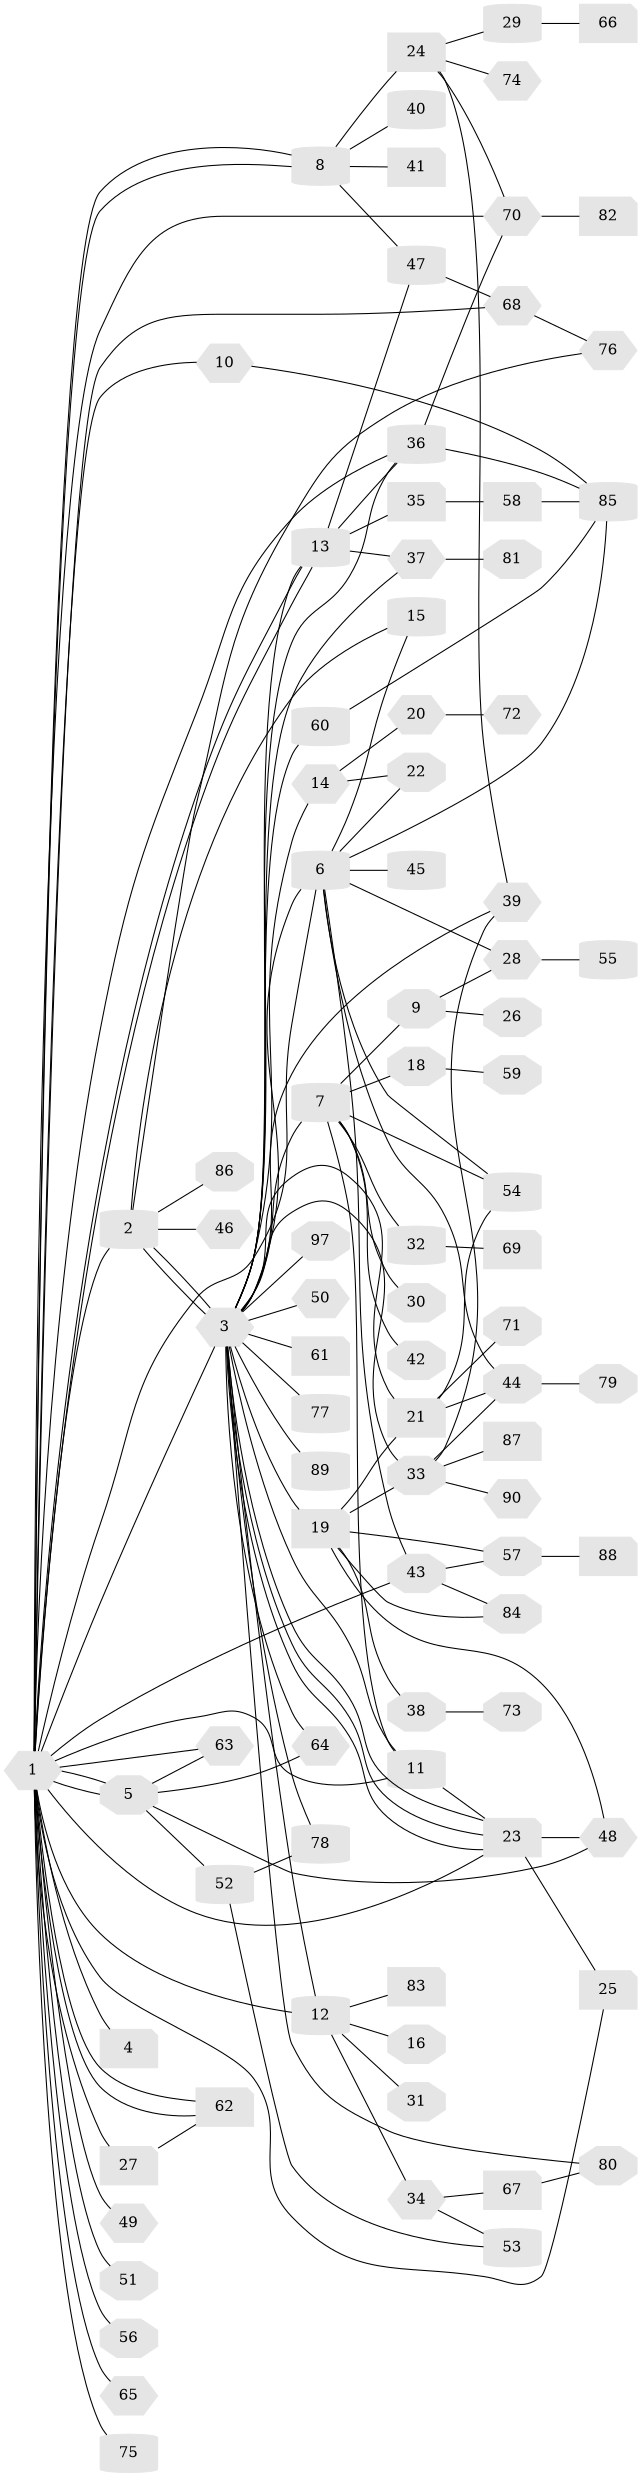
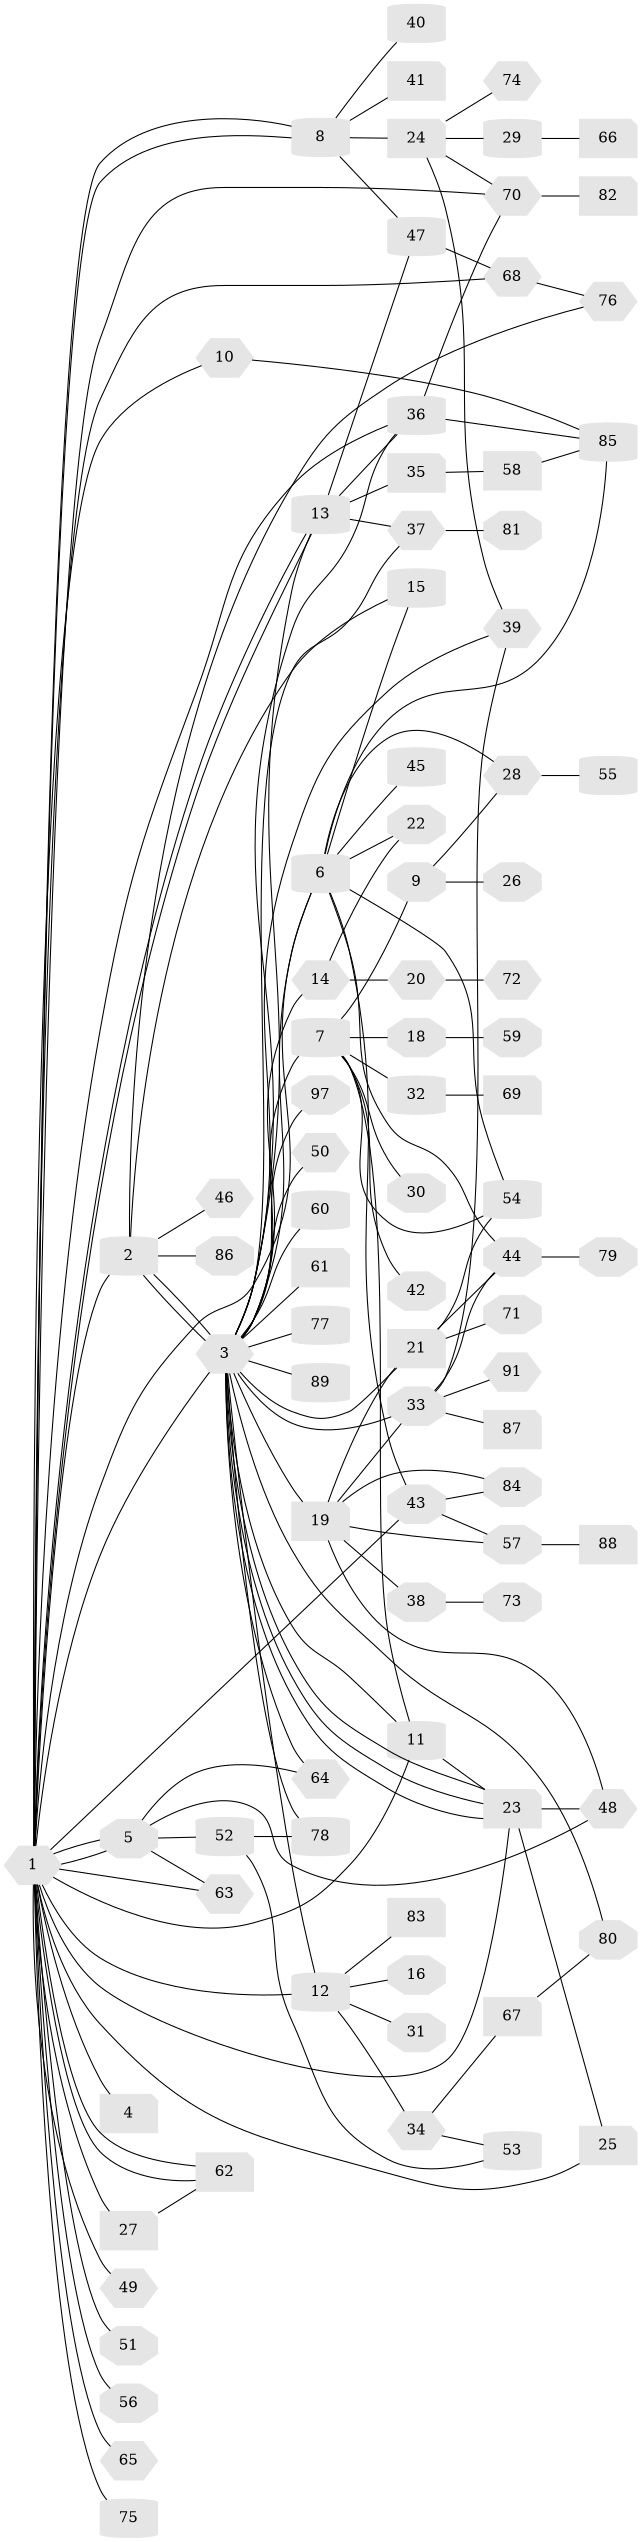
(489, 622) -> none
(512, 1499) -> (512, 1372)
